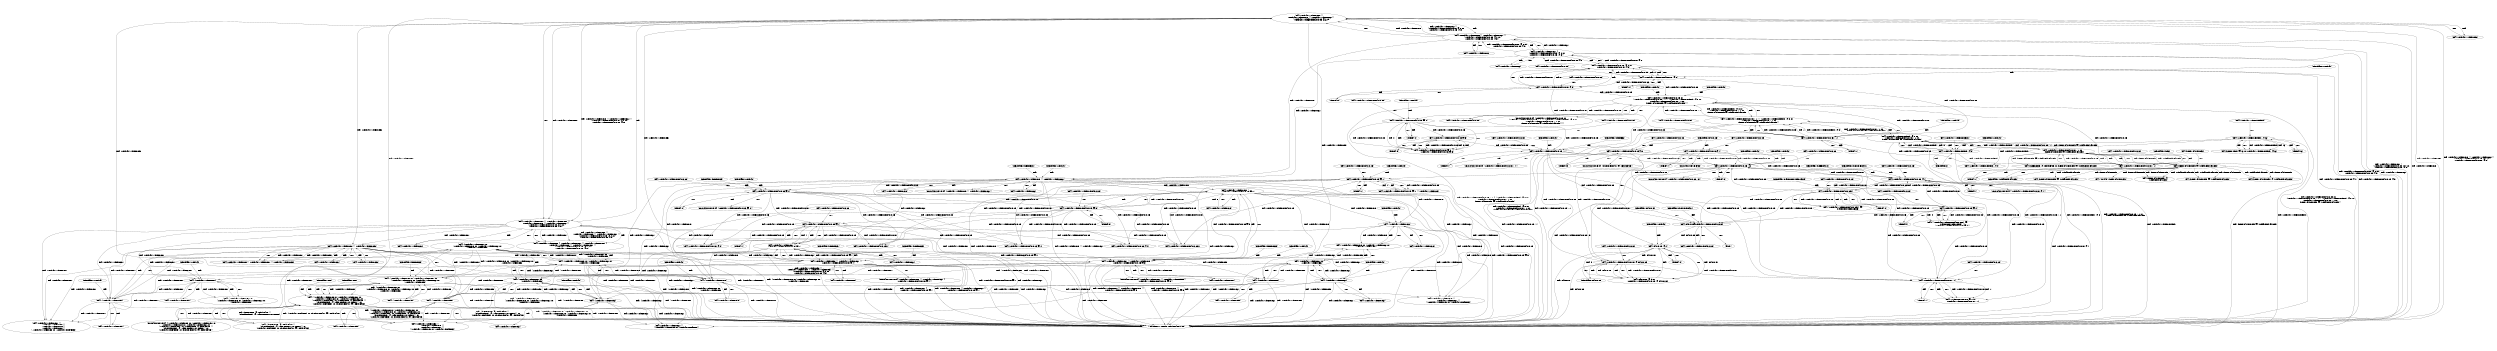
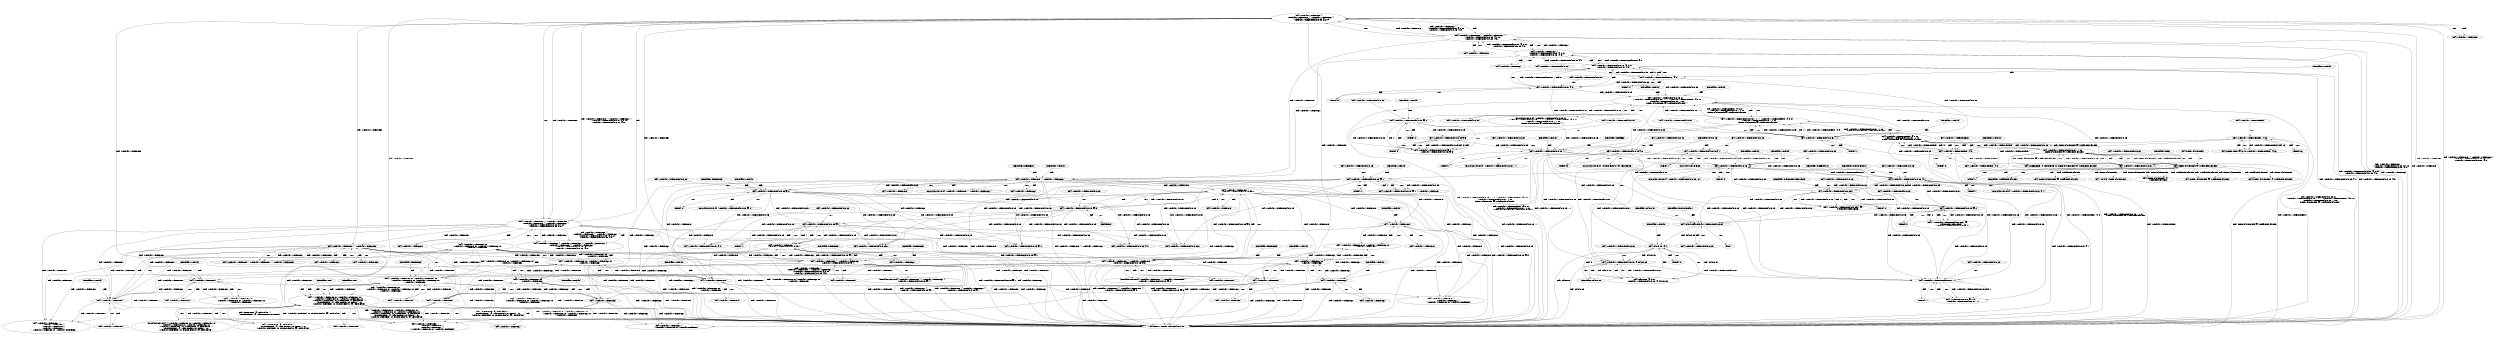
(1942, 166) -> (1942, 166)
(1106, 224) -> (1106, 224)
(1541, 319) -> none
